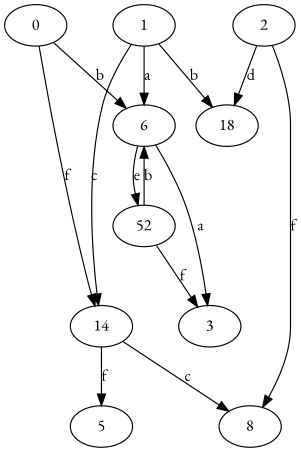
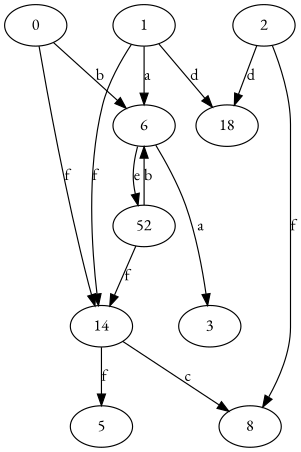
(194, 76) -> (194, 76)
(95, 176) -> (95, 176)
(174, 271) -> (125, 270)
